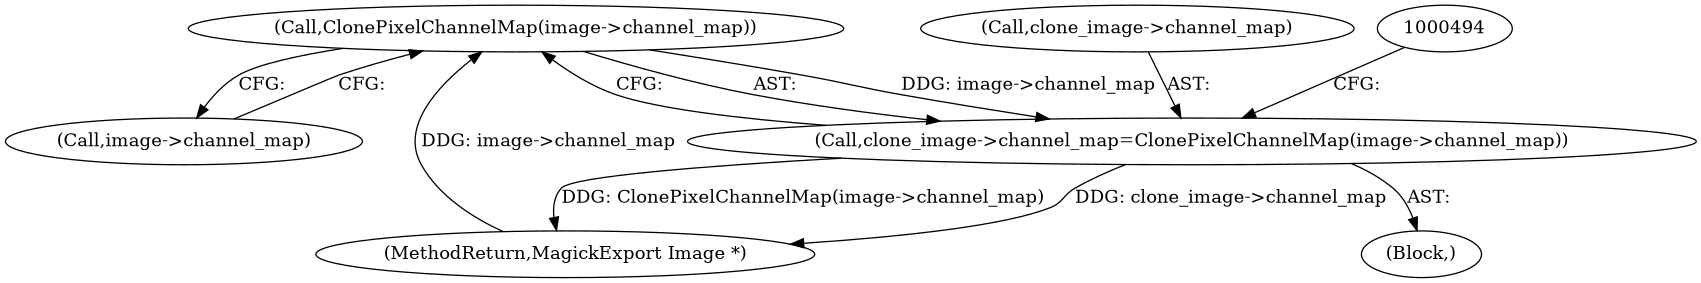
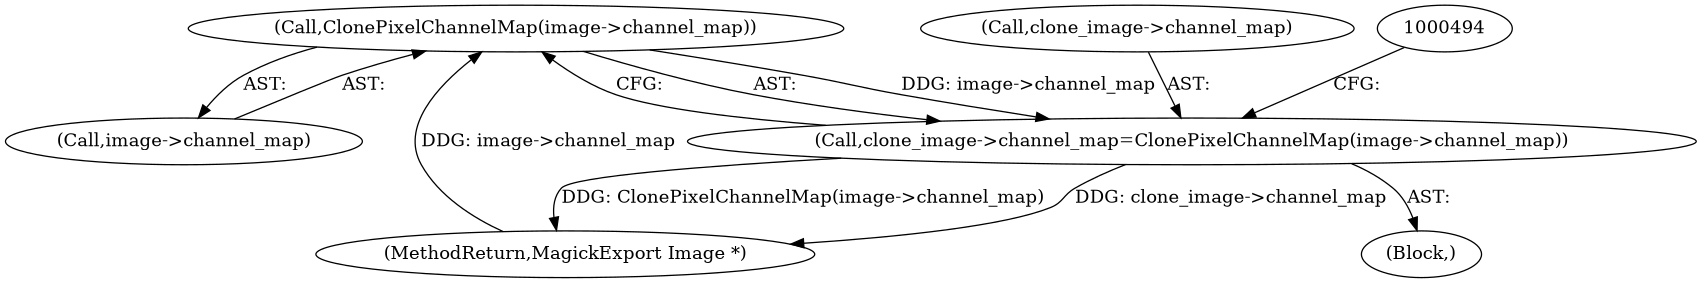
(265, 85) -> (268, 85)
(365, 85) -> (367, 85)
